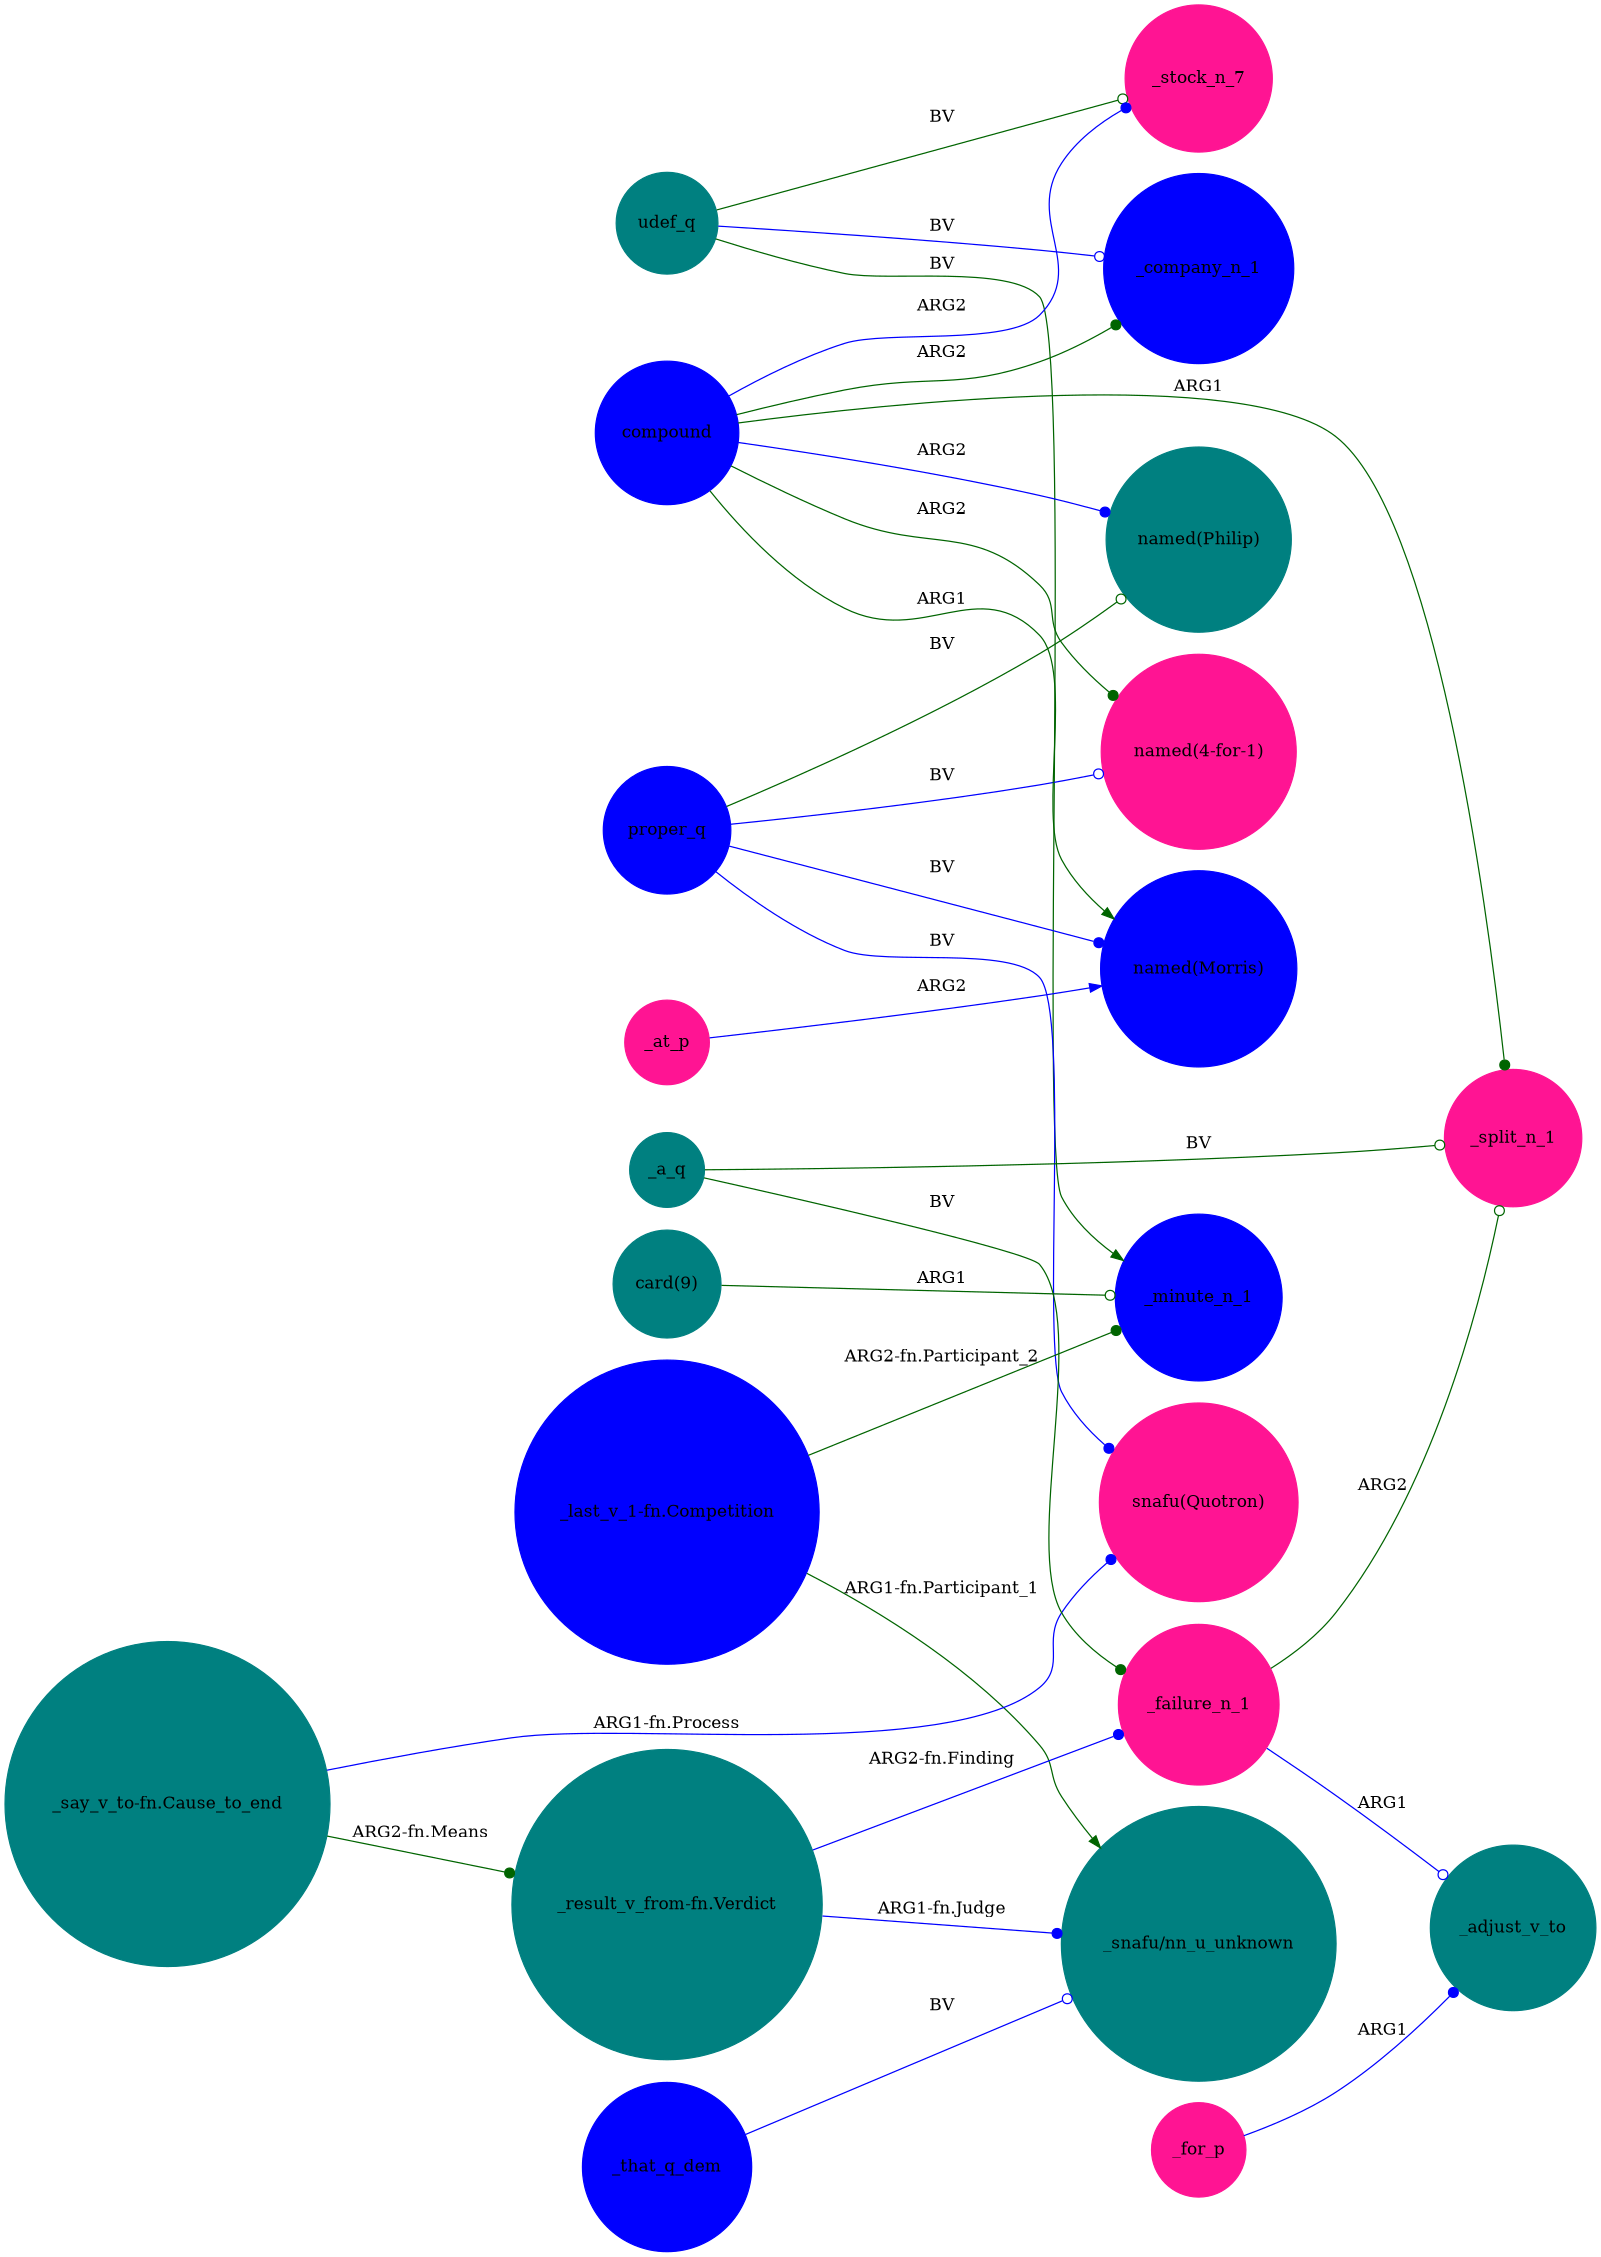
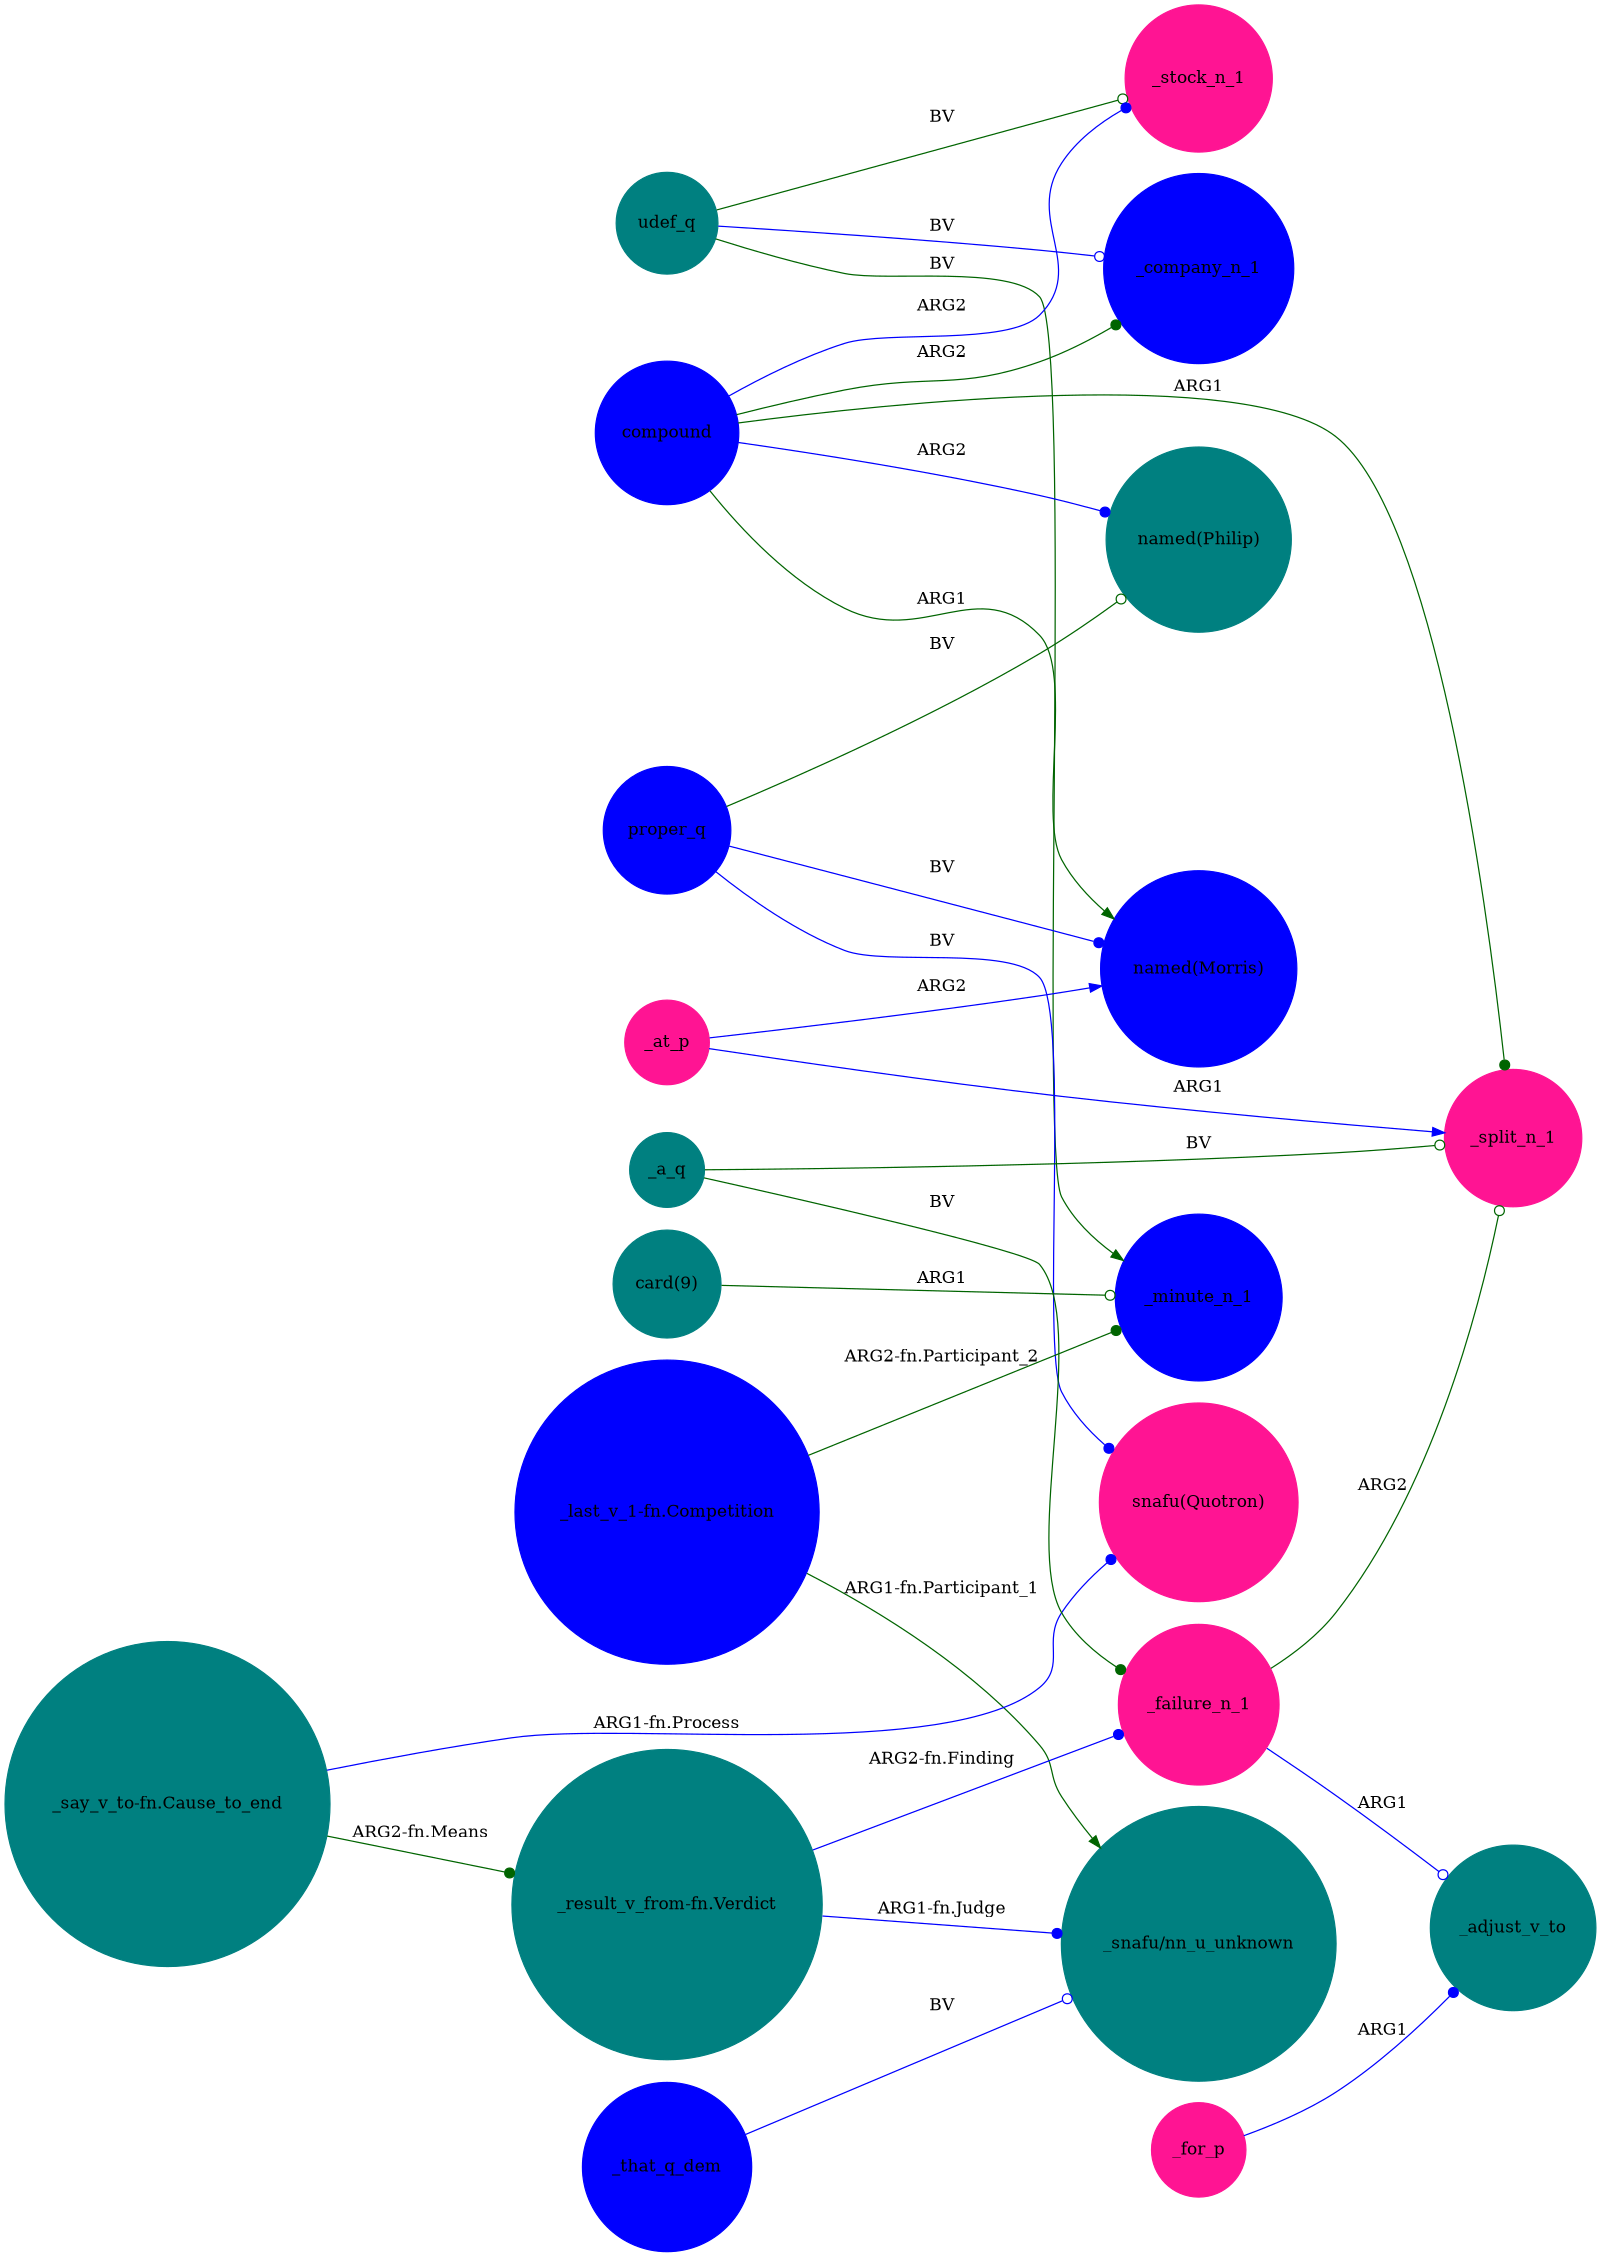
(1199, 78) -> (1199, 78)
(1199, 752) -> none
none -> (1070, 1097)
